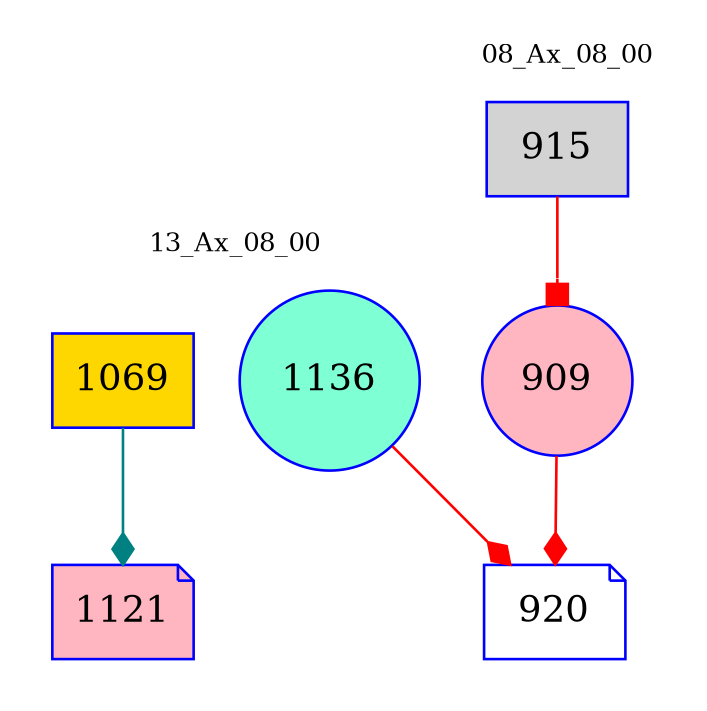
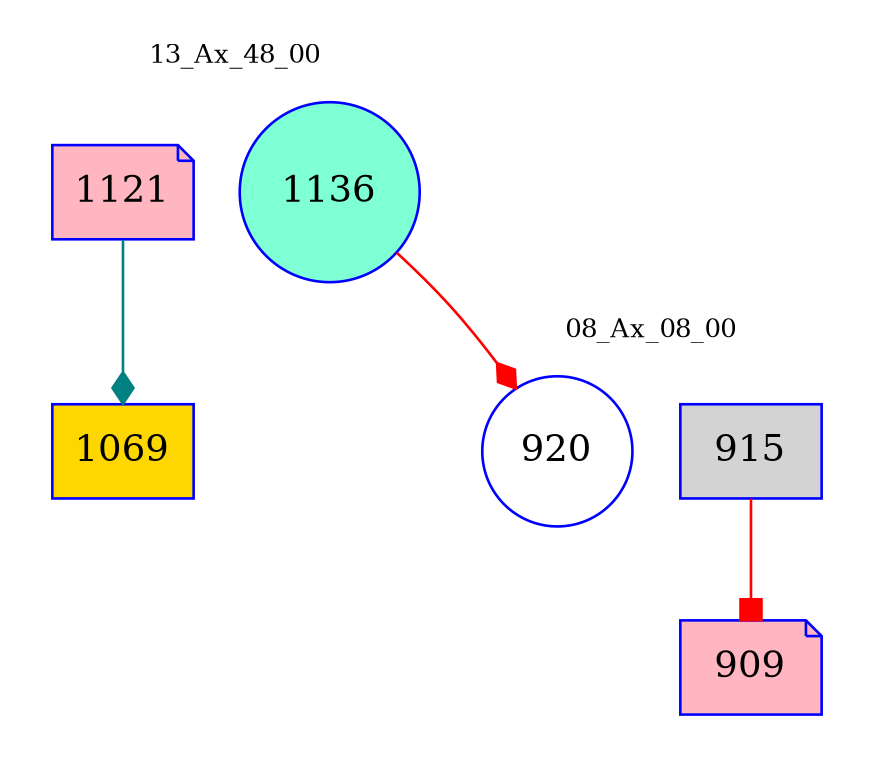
(236, 245) -> (236, 56)
(557, 381) -> (751, 667)
(123, 481) -> (123, 306)
(556, 494) -> none
(555, 612) -> (557, 451)
